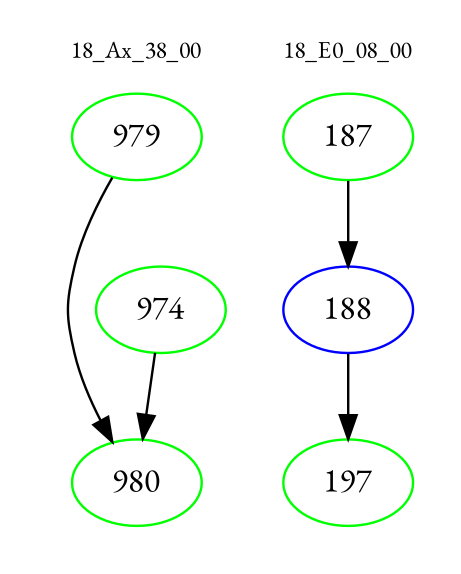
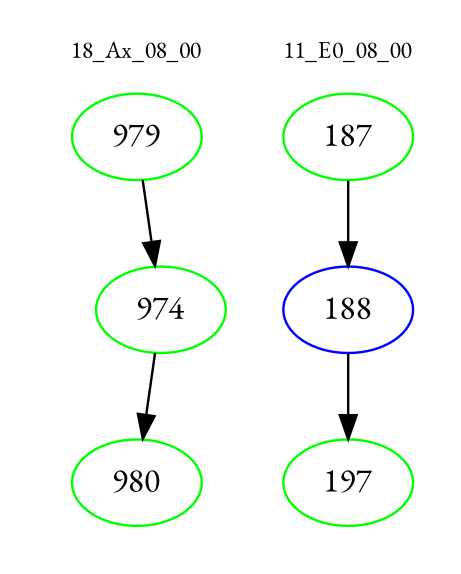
(137, 52) -> (137, 52)
(348, 52) -> (348, 52)
(69, 297) -> (147, 211)
